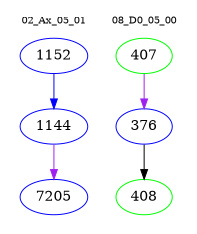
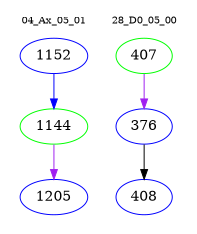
(54, 21) -> (54, 21)
(145, 21) -> (145, 21)
(54, 126) -> (54, 126)
(54, 197) -> (54, 197)
(144, 197) -> (144, 197)
